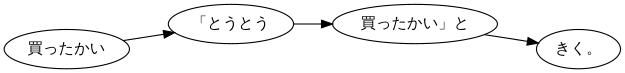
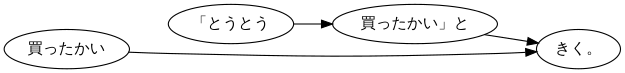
(143, 37) -> (327, 56)
